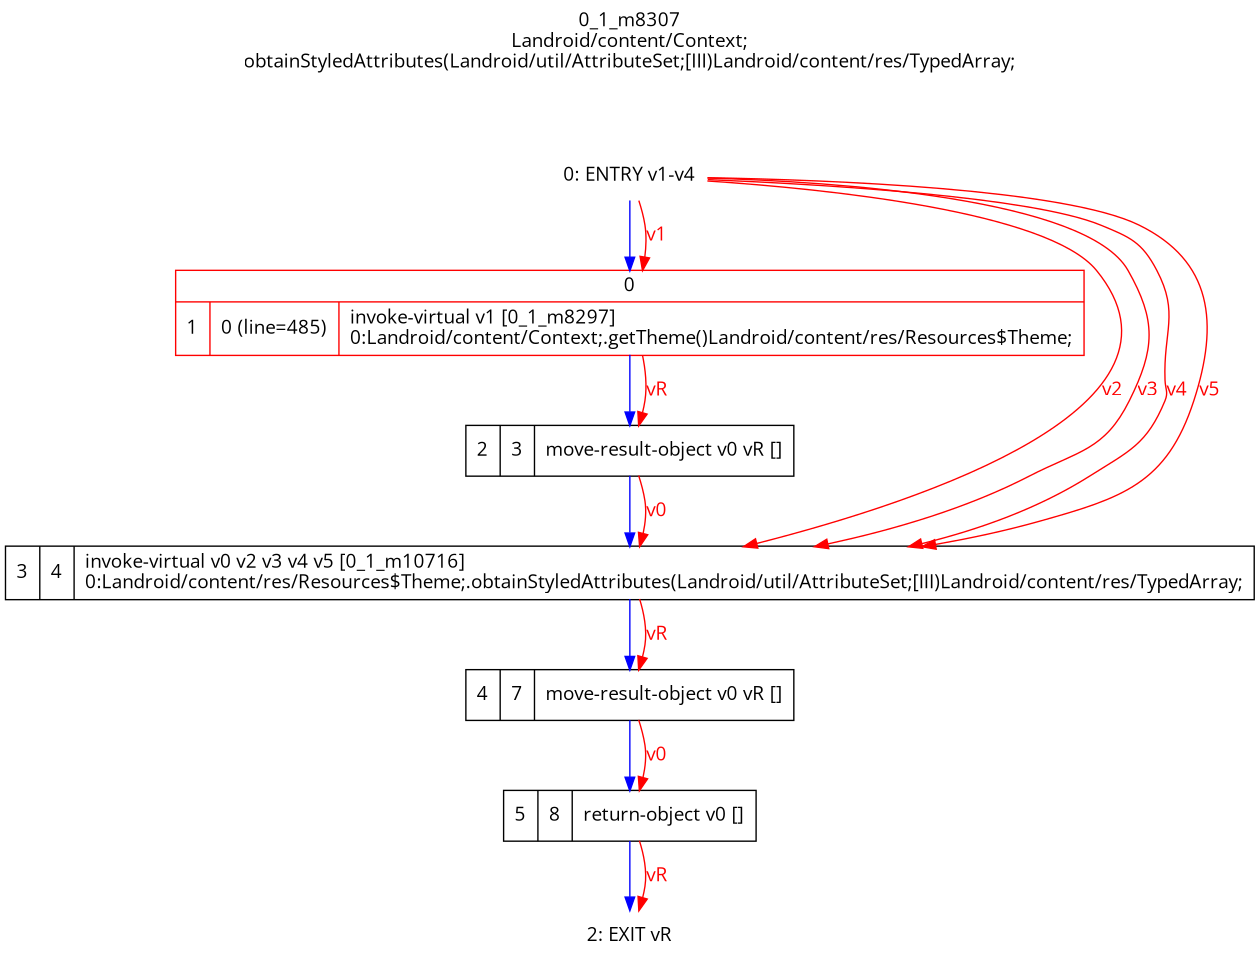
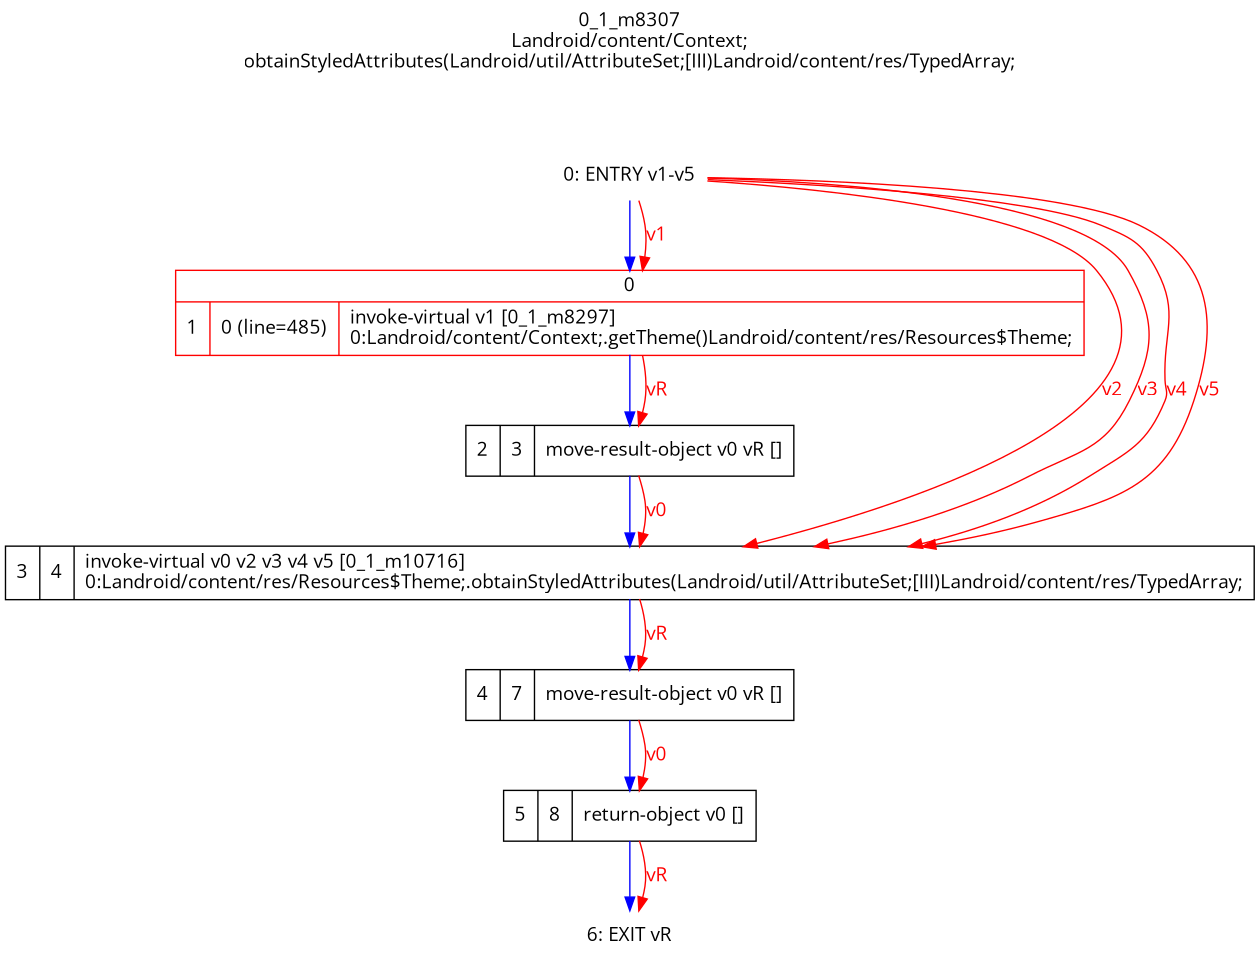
(630, 176) -> (630, 176)
(630, 936) -> (630, 936)
